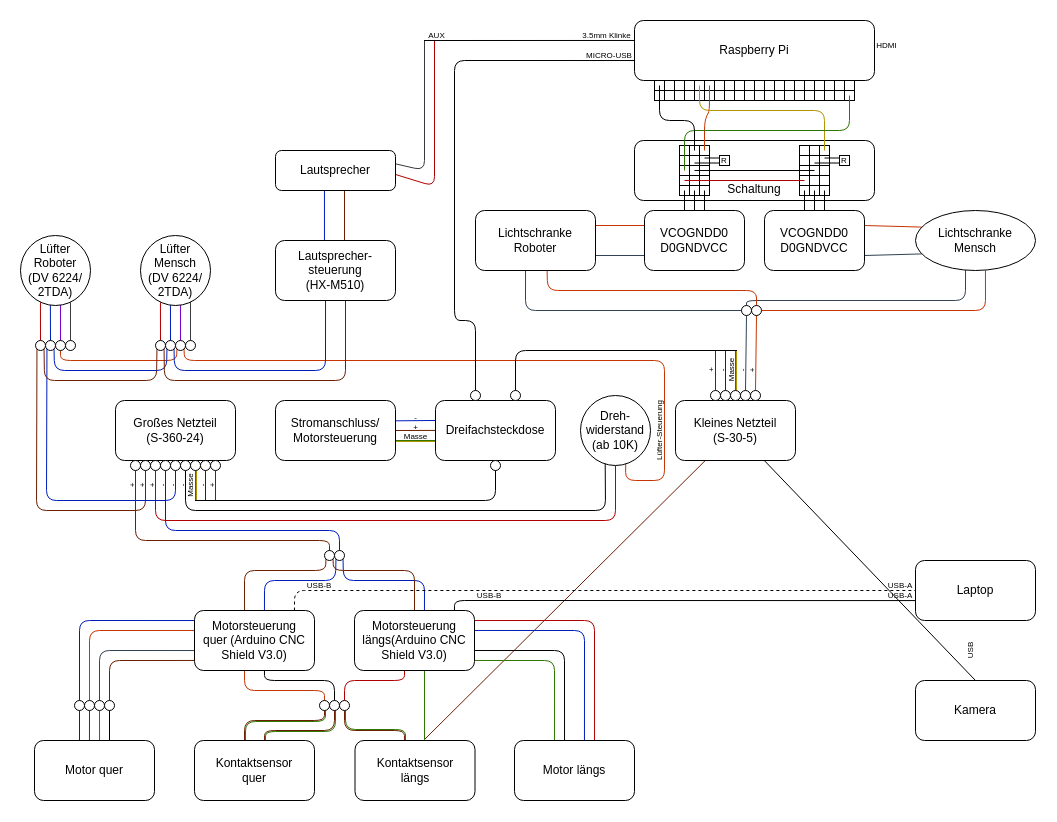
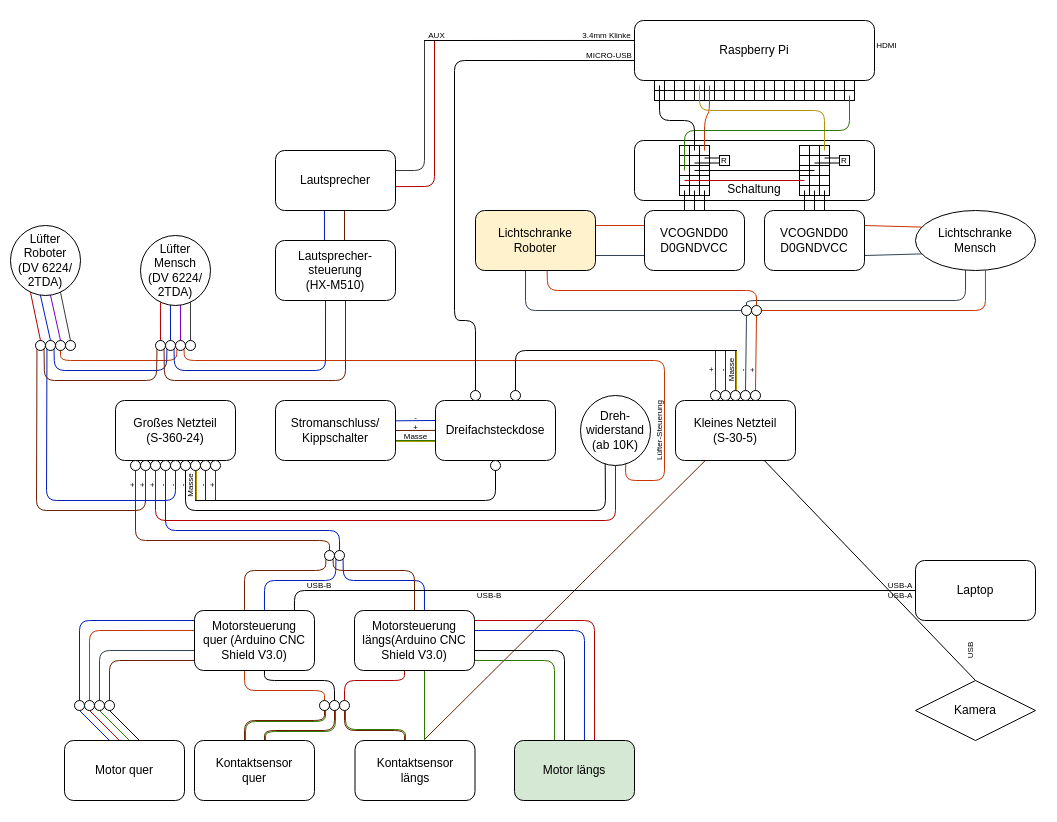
(607, 35) -> (607, 35)
(336, 171) -> (336, 181)
(536, 241) -> (536, 241)
(56, 271) -> (46, 261)
(336, 431) -> (336, 431)
(601, 591) -> (601, 591)
(683, 601) -> none
(976, 711) -> (976, 711)
(95, 771) -> (125, 771)
(575, 771) -> (575, 771)
